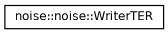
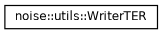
(84, 17) -> (81, 17)
